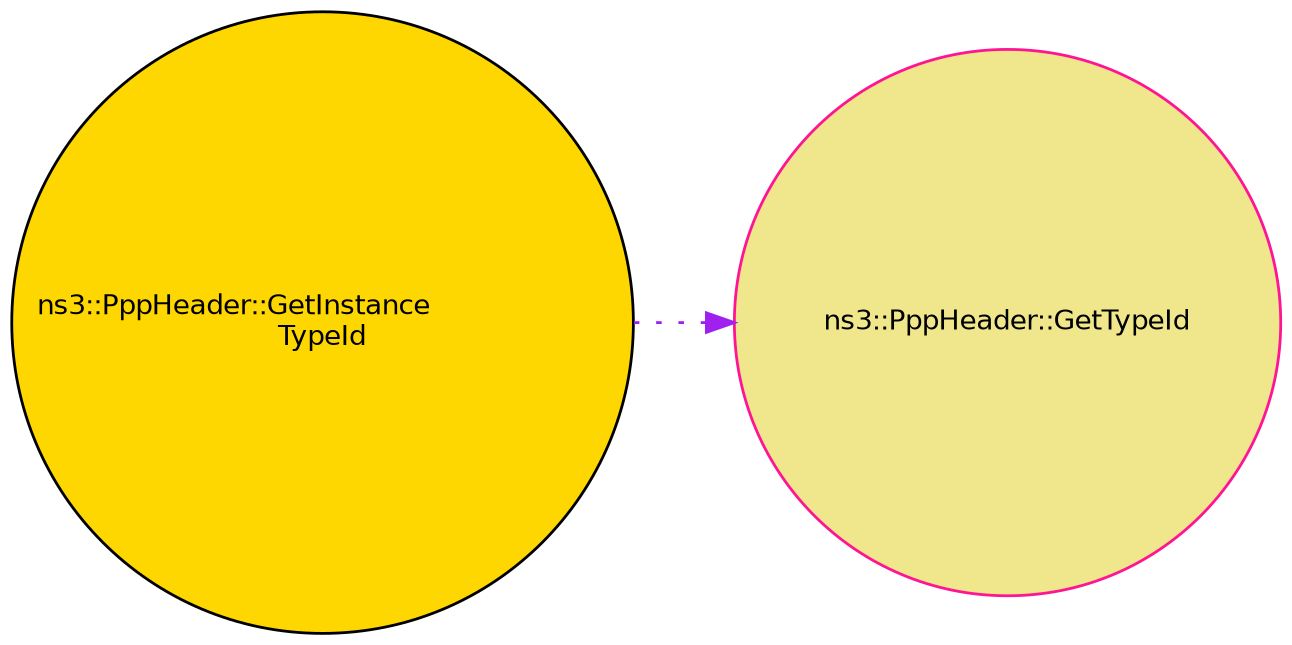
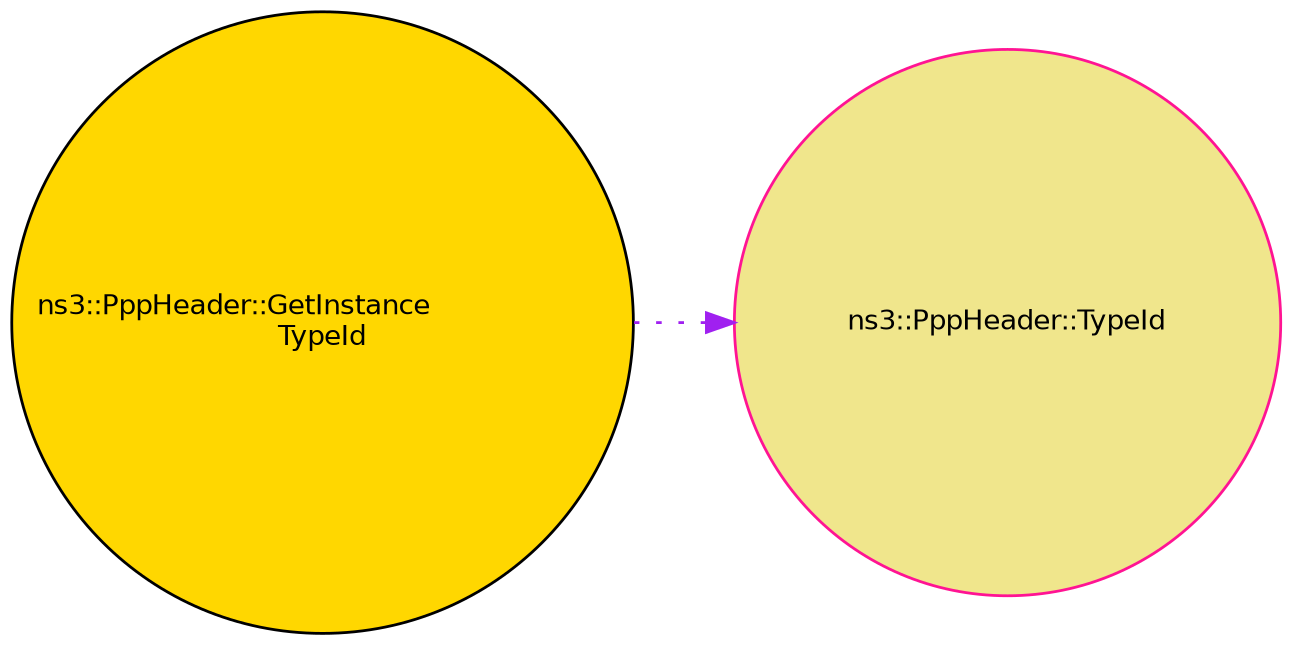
(1008, 323) -> (1008, 323)
